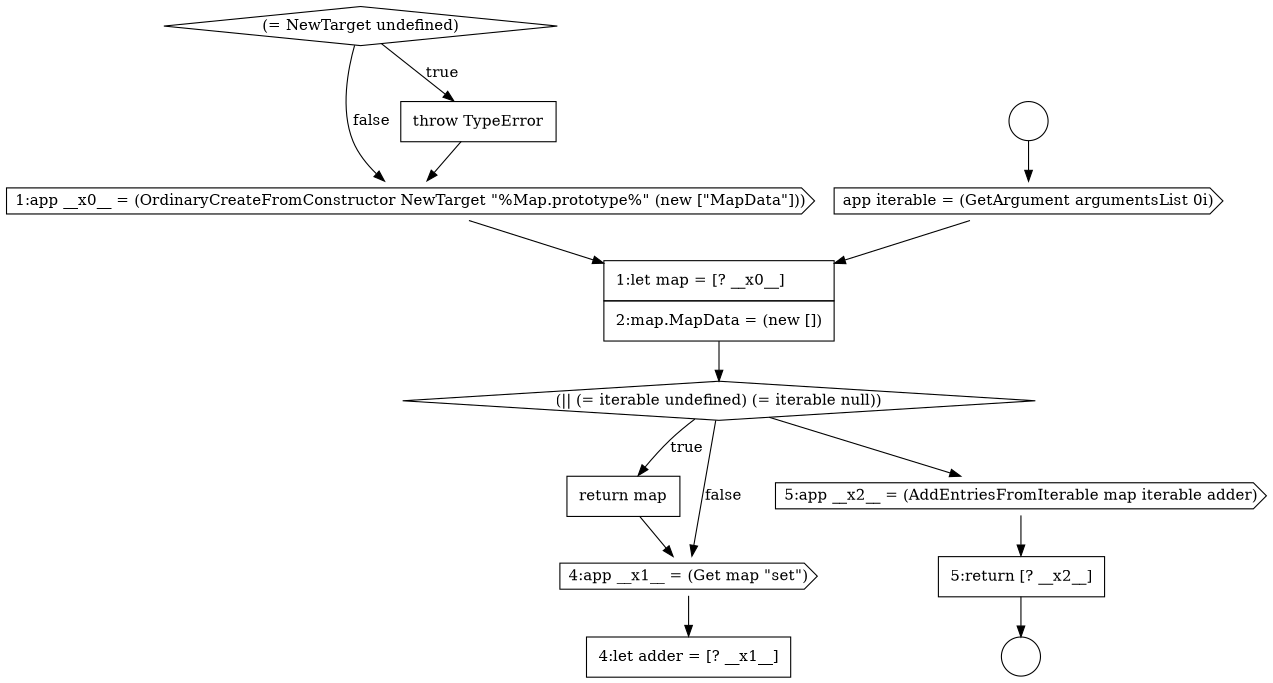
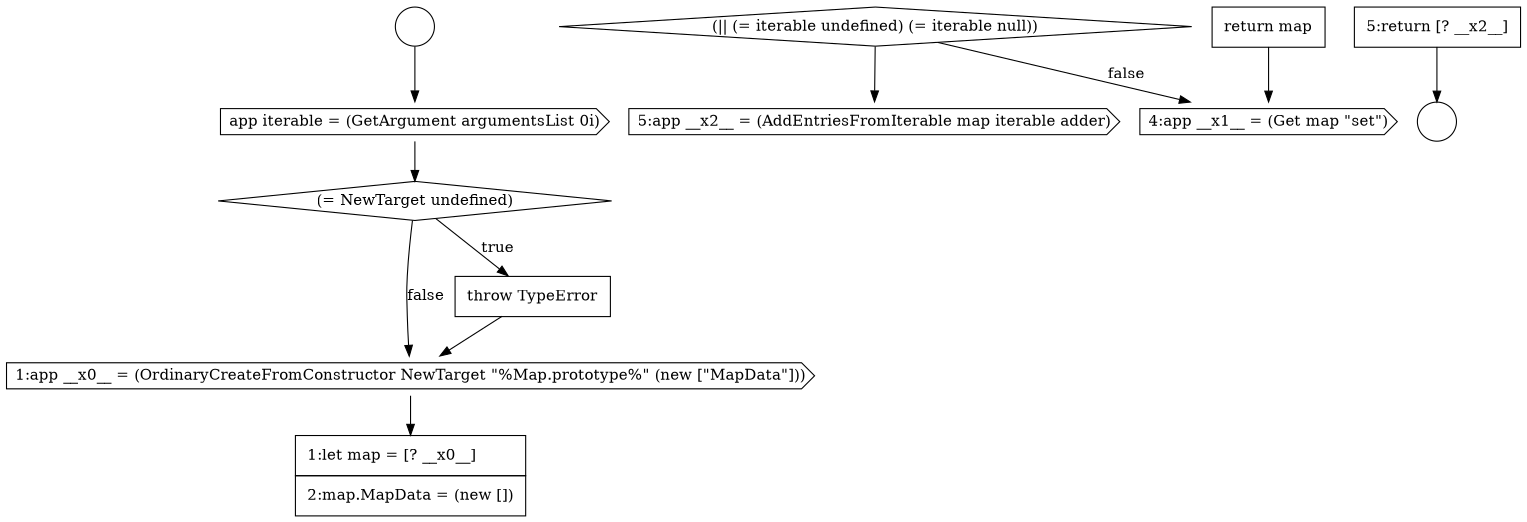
(908, 240) -> (415, 156)
(719, 356) -> none
(669, 441) -> none
(1021, 530) -> none
(689, 657) -> none
